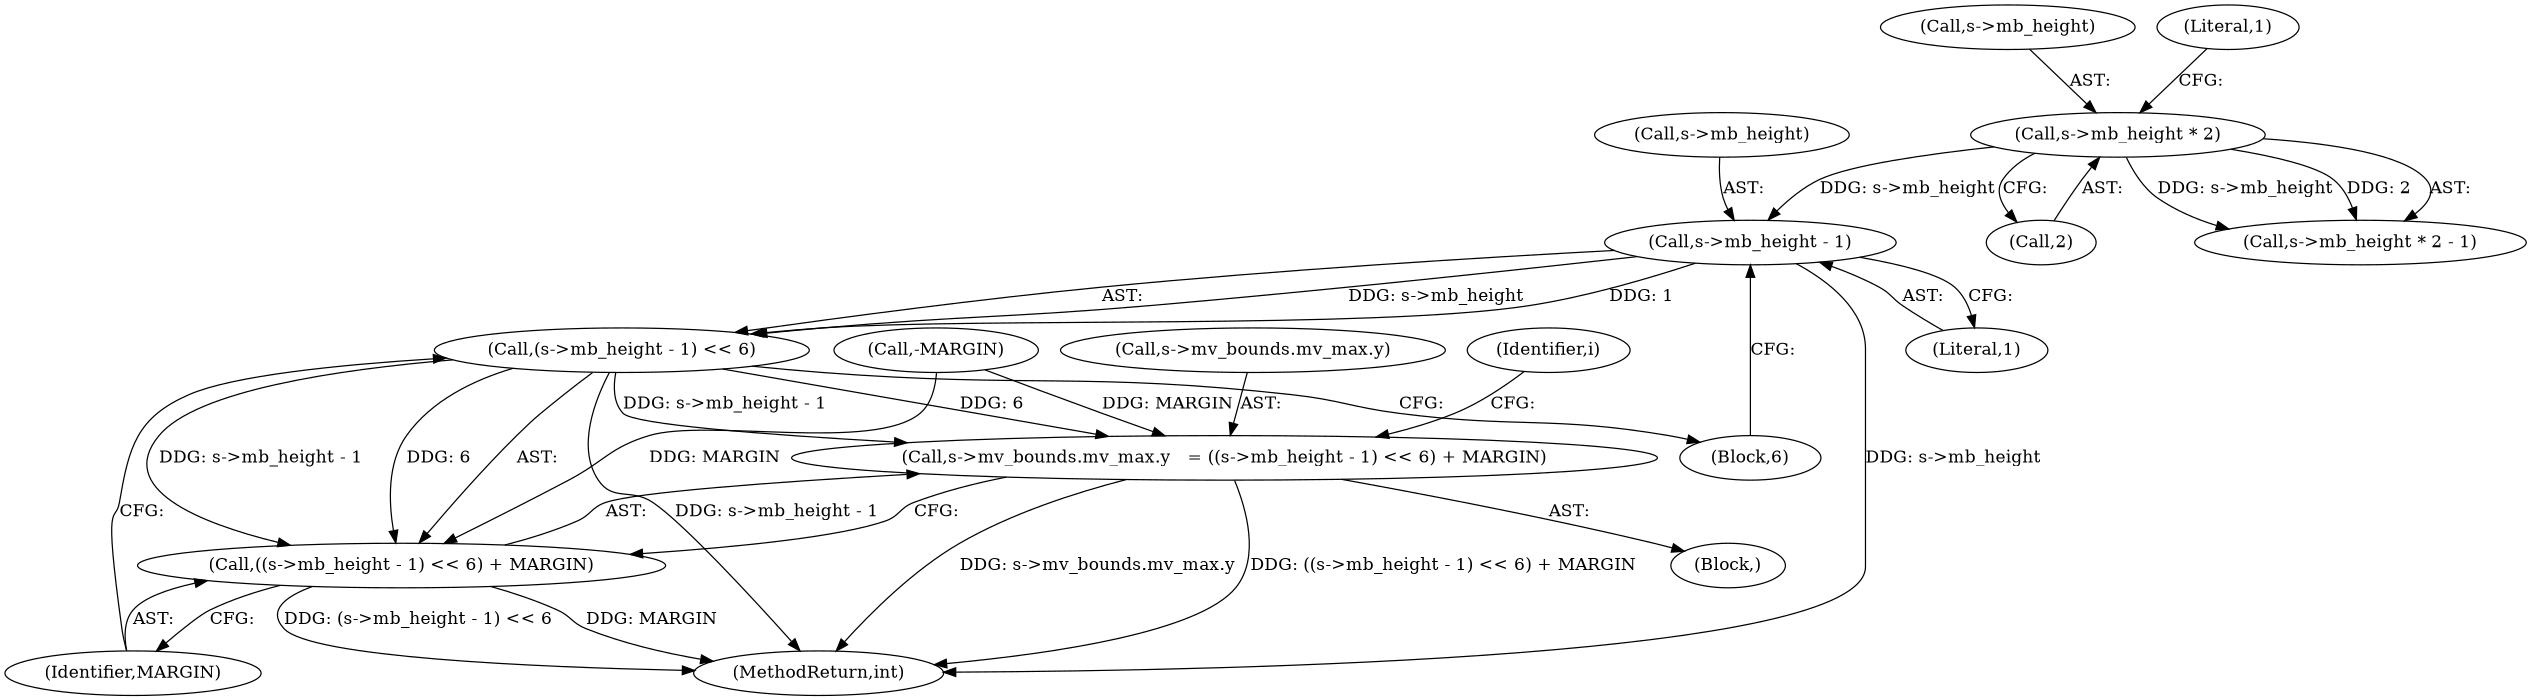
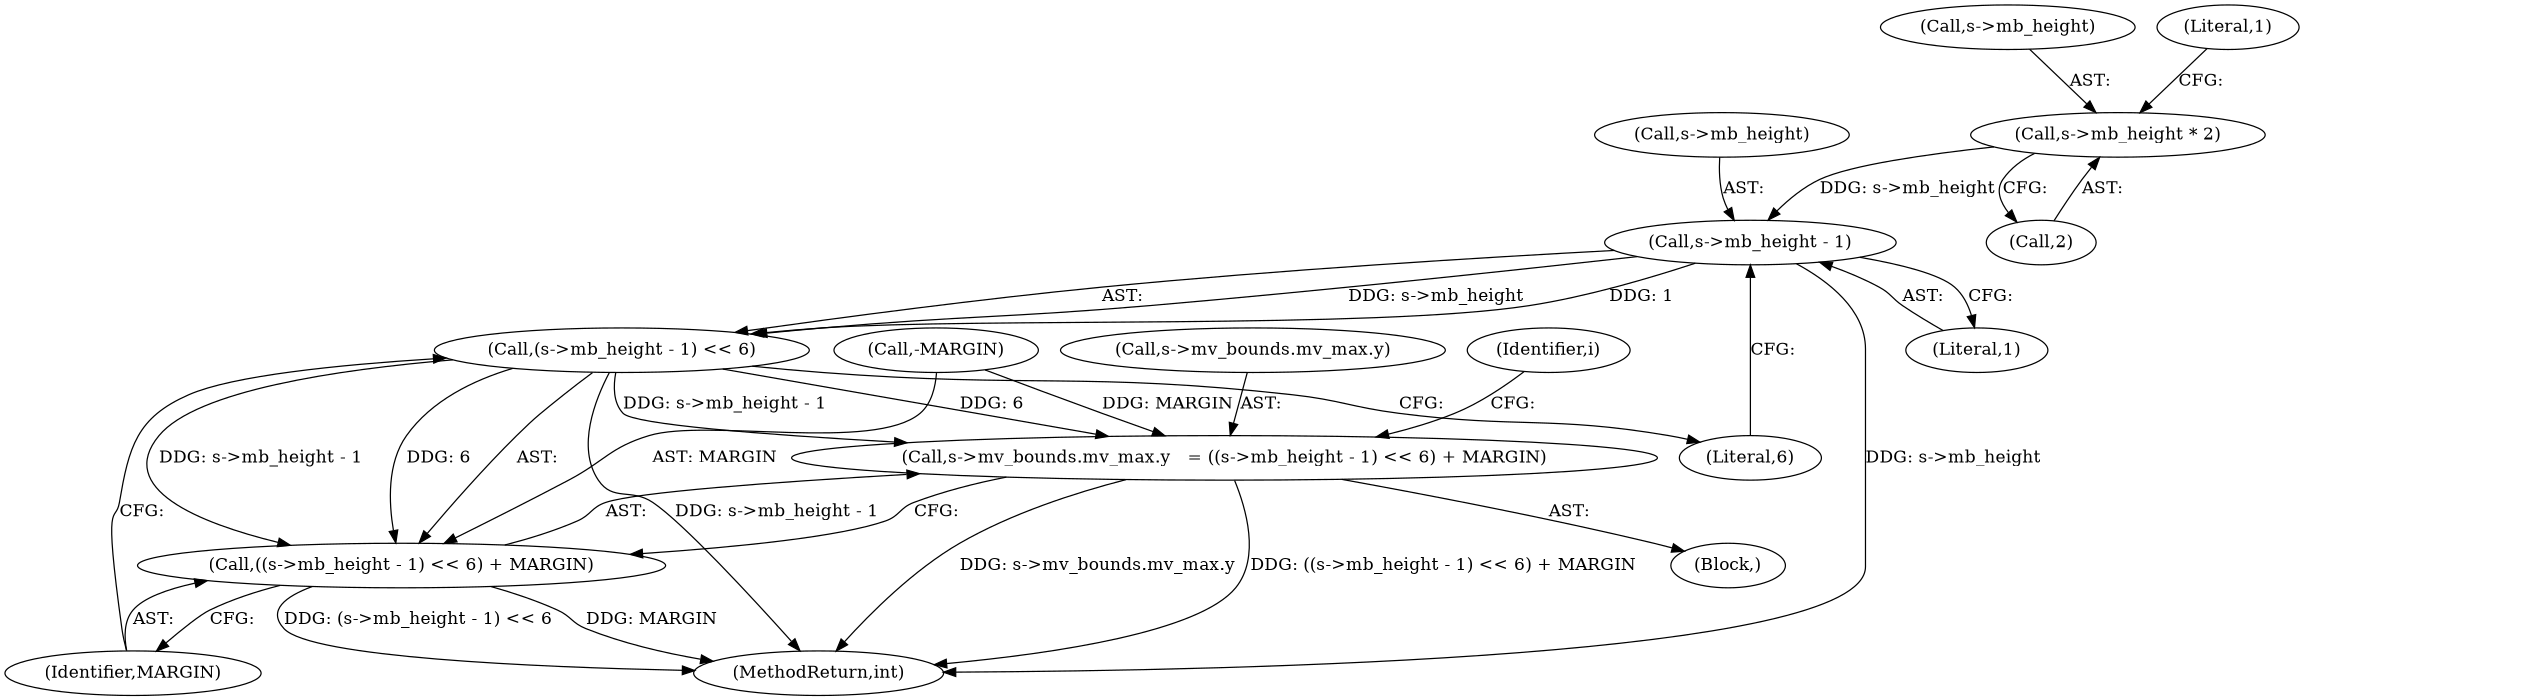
(2361, 243) -> none
(715, 458) -> (715, 458)
(1750, 458) -> (1750, 458)
